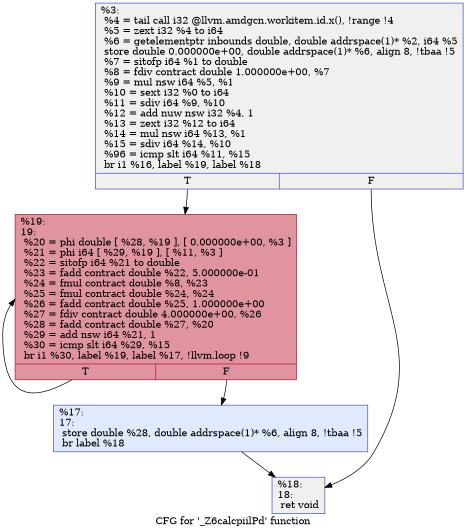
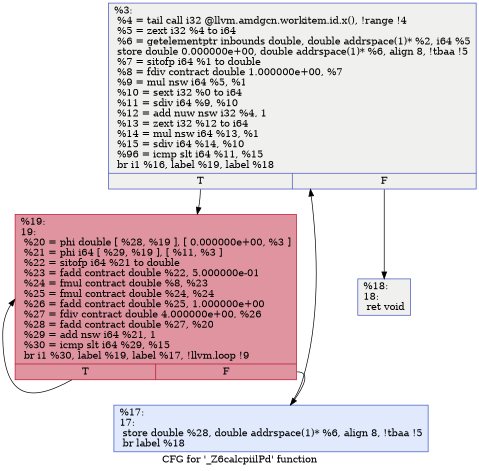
(256, 462) -> (315, 303)
